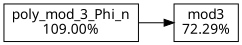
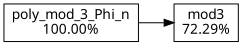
(71, 23) -> (71, 23)
